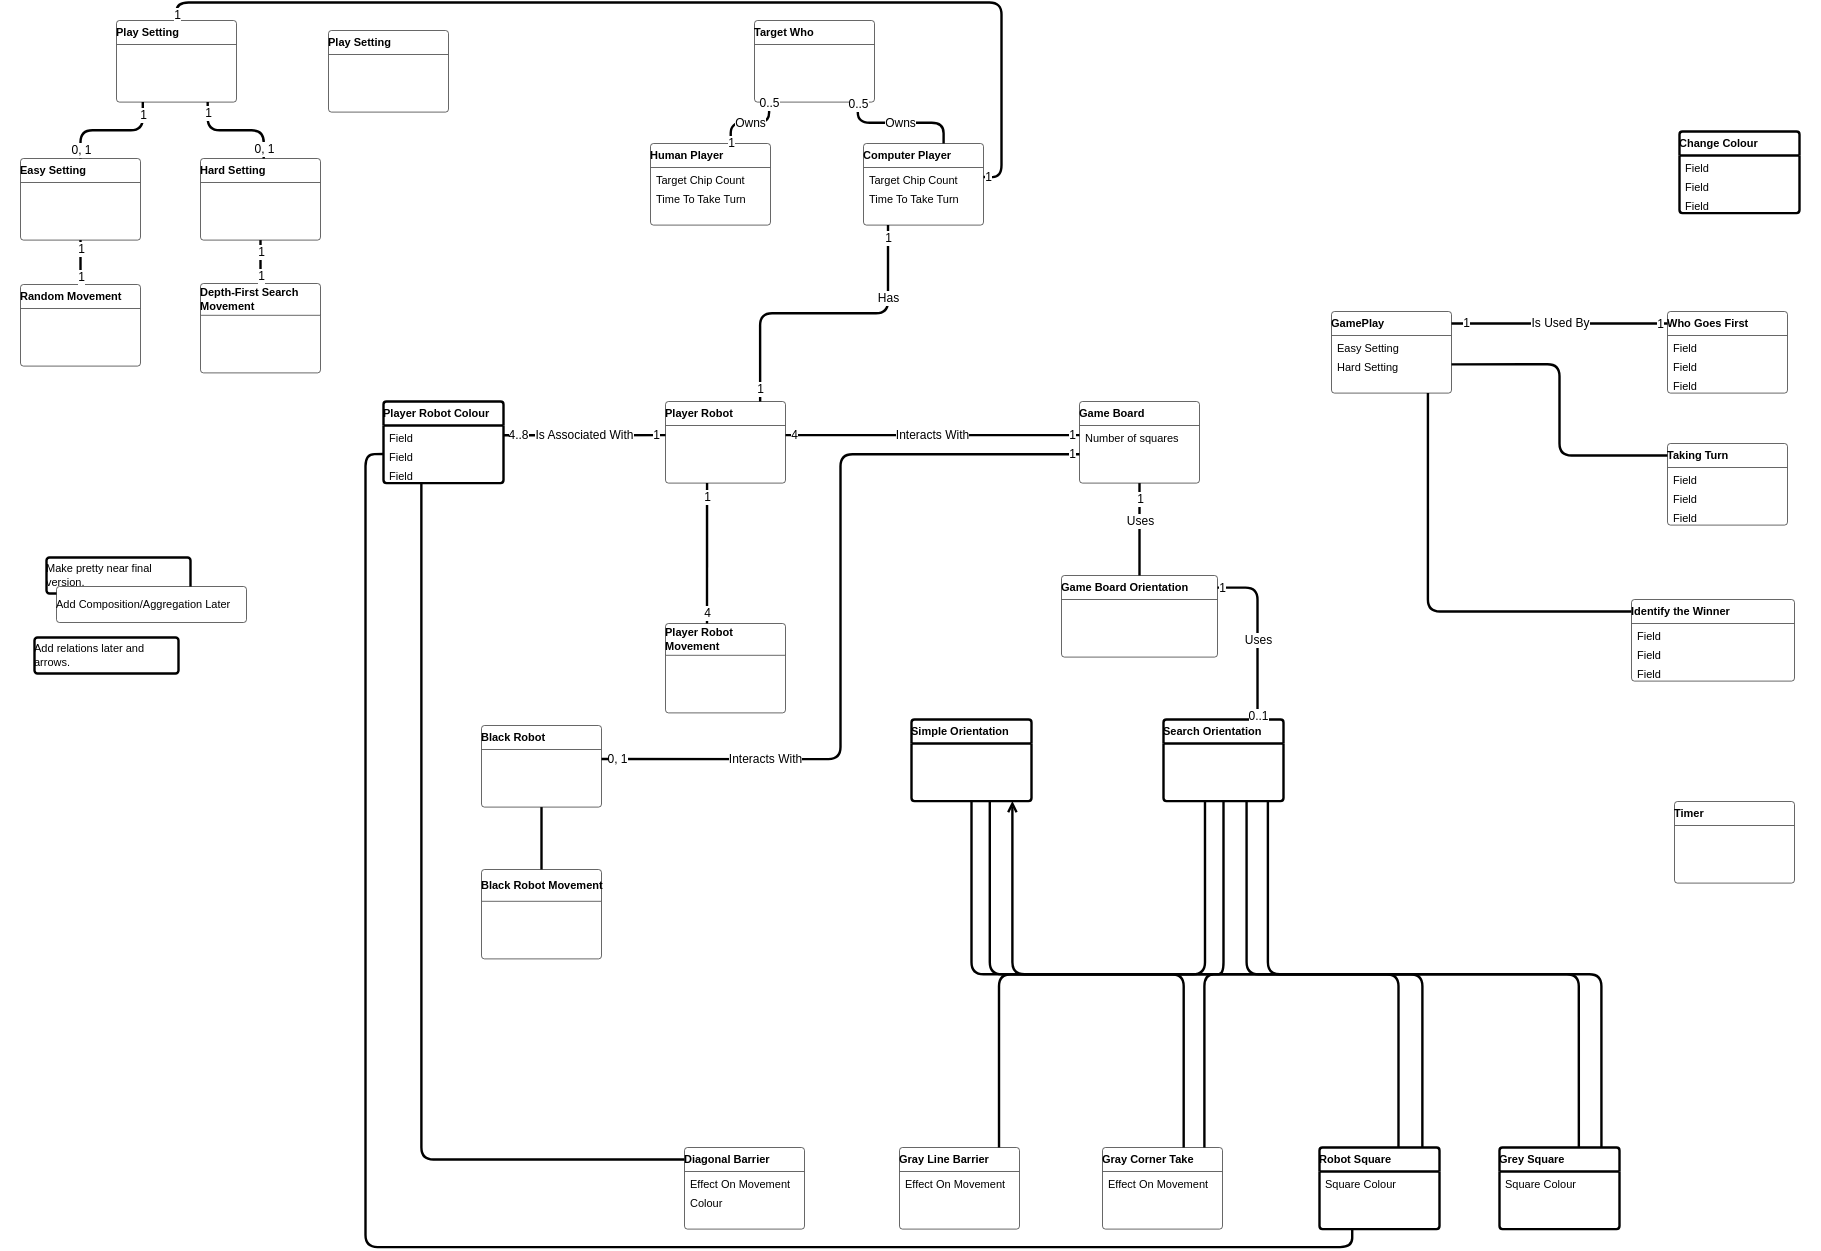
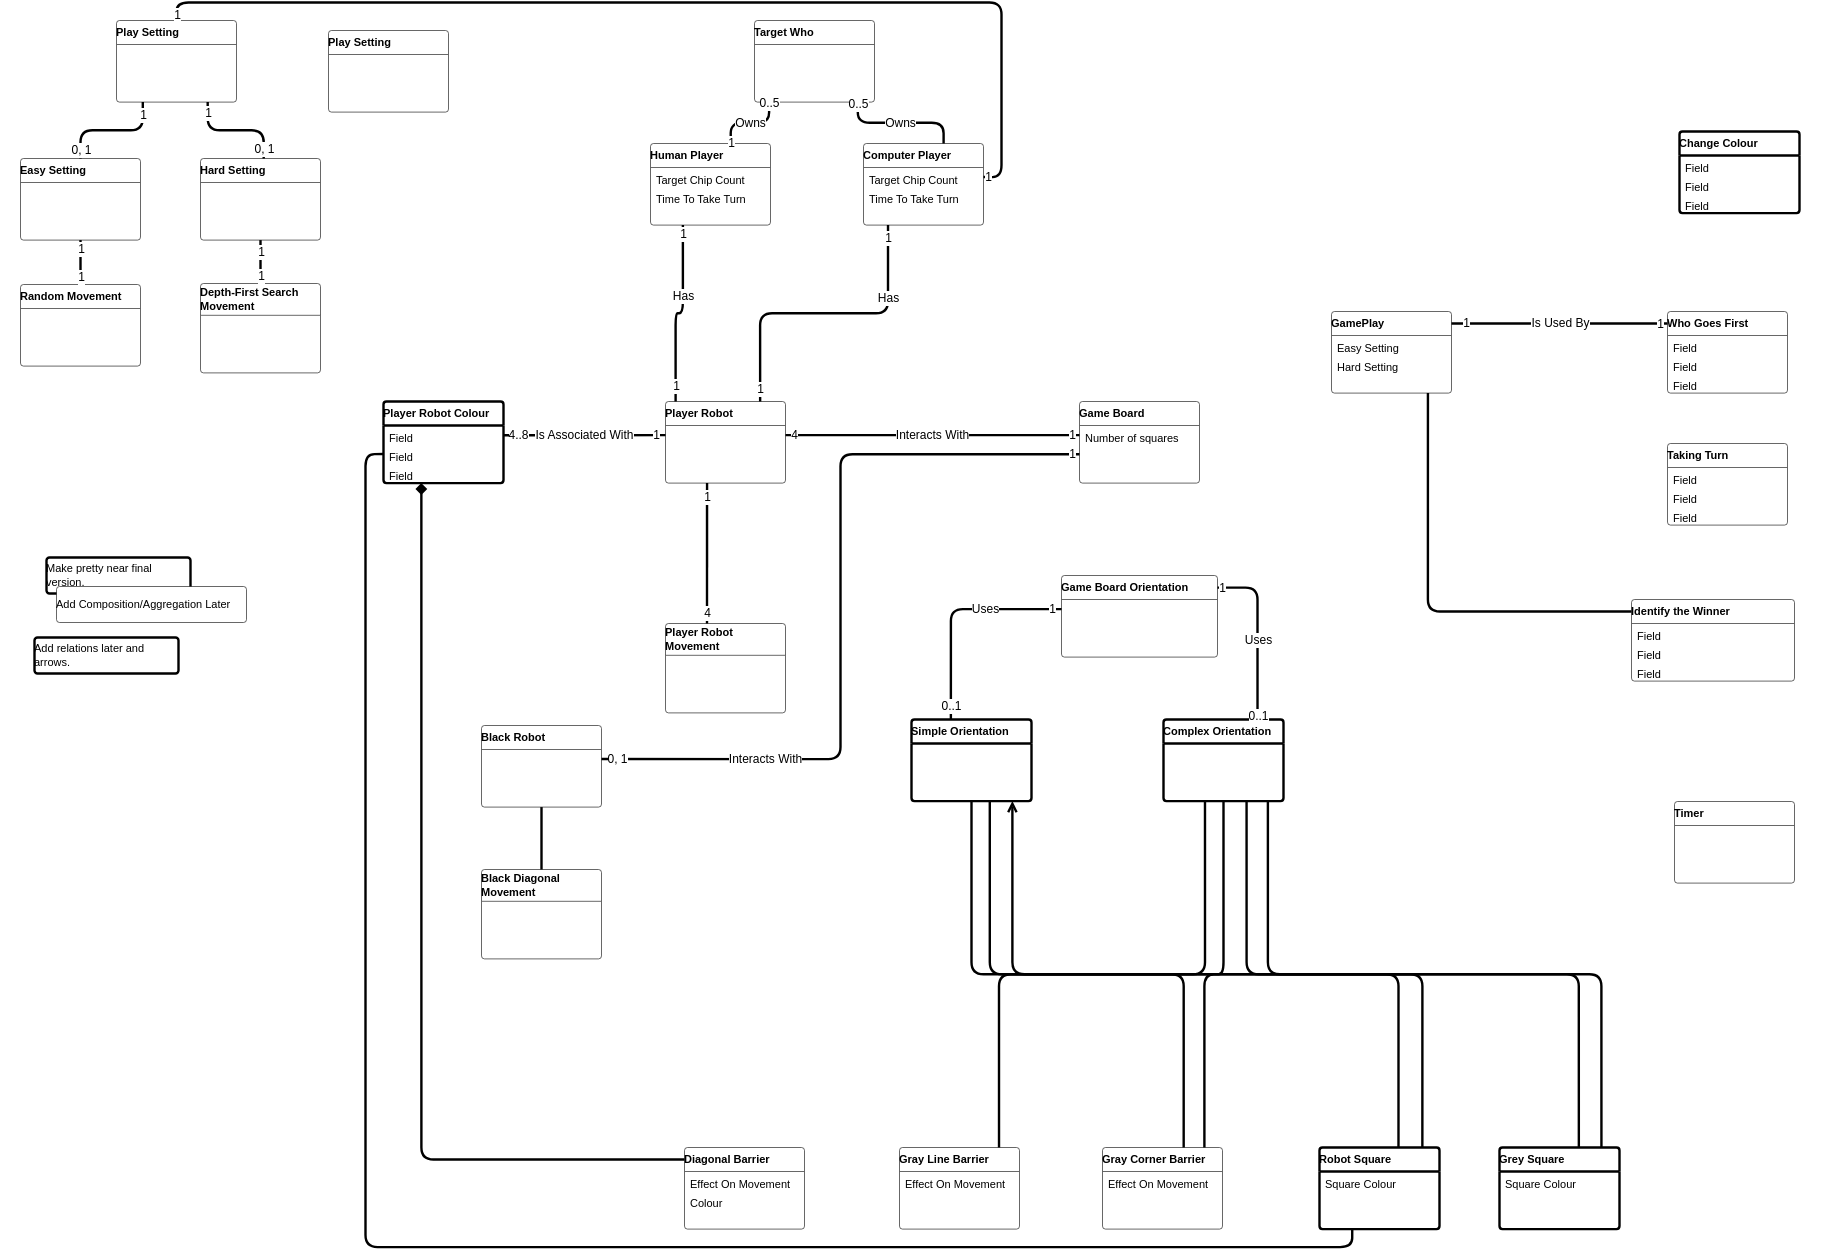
none -> (679, 313)
(1560, 410) -> none
(421, 489) -> (421, 494)
(1140, 529) -> none
none -> (954, 612)
(1215, 732) -> (1216, 732)
(539, 886) -> (543, 886)
(1149, 1160) -> (1157, 1160)
